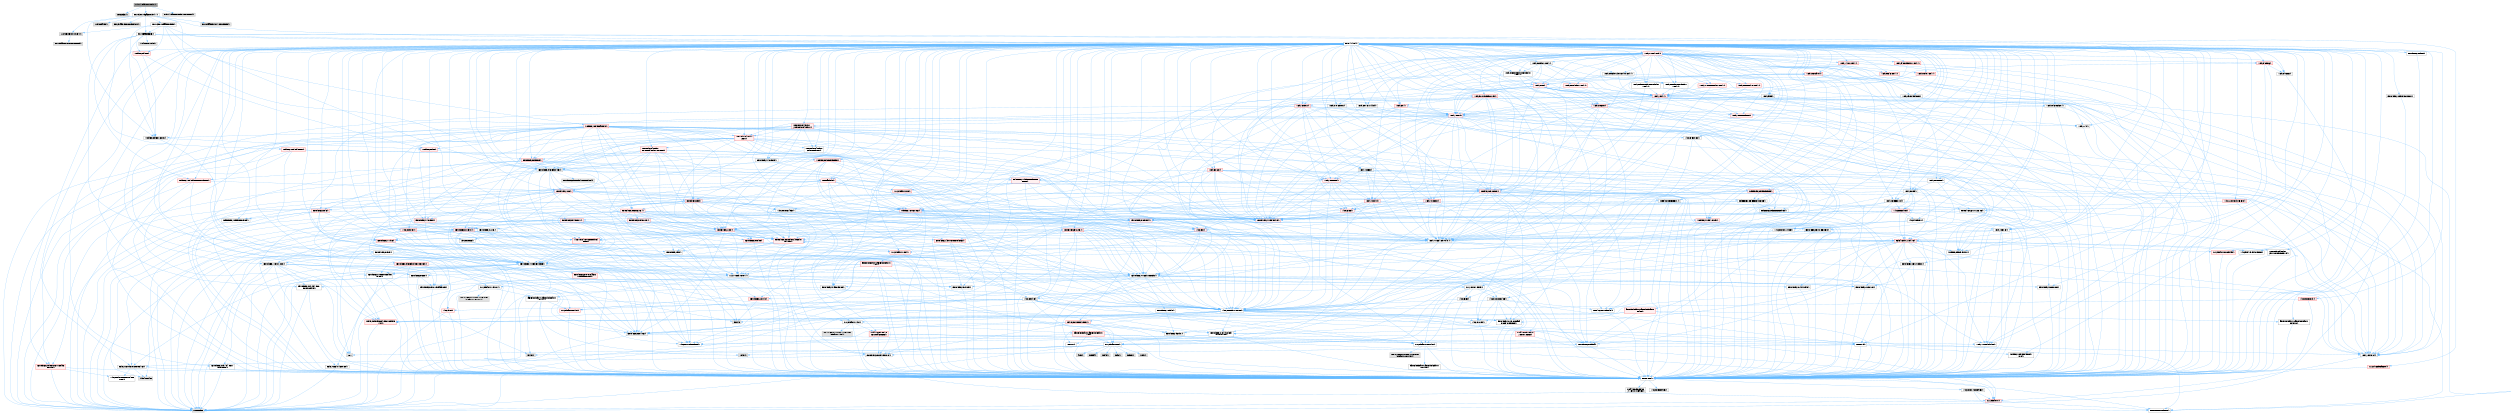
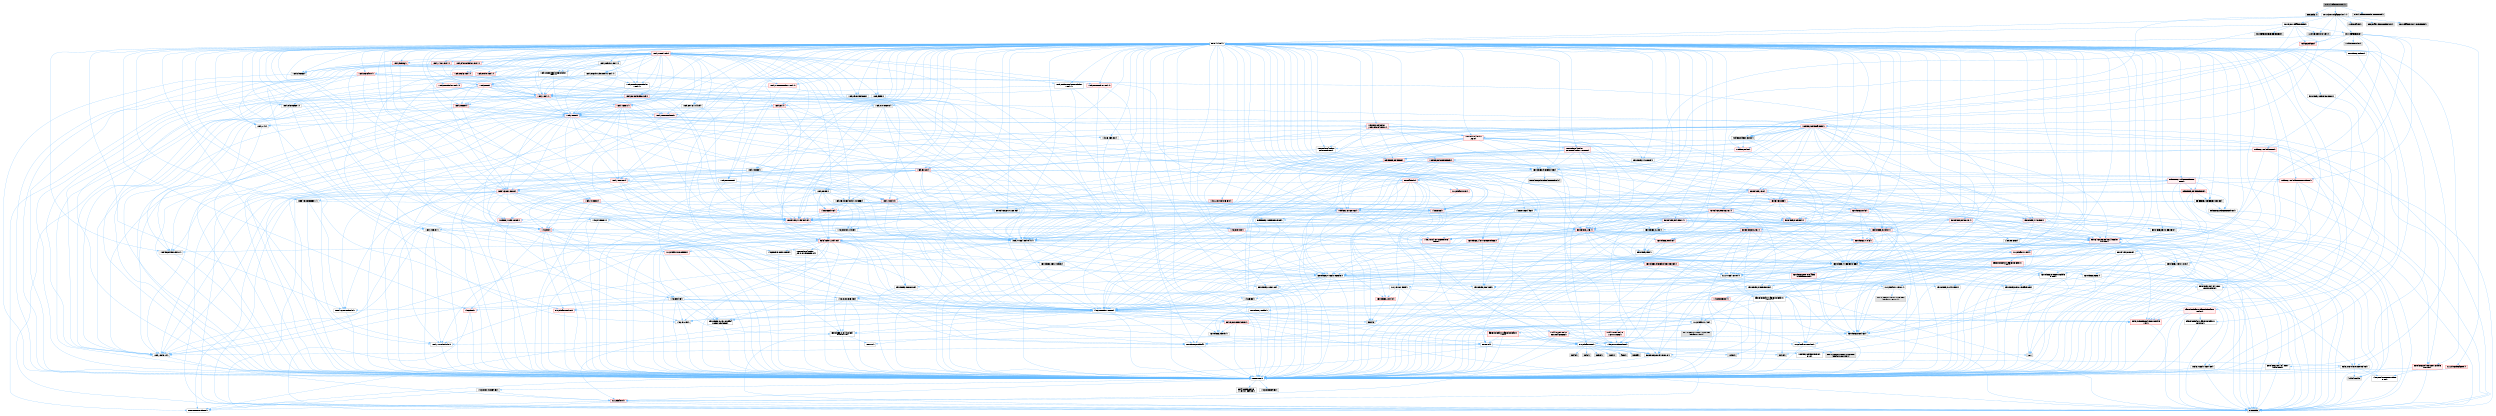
(70, 38) -> (2283, 29)
(1894, 201) -> (849, 201)
(1424, 367) -> none
